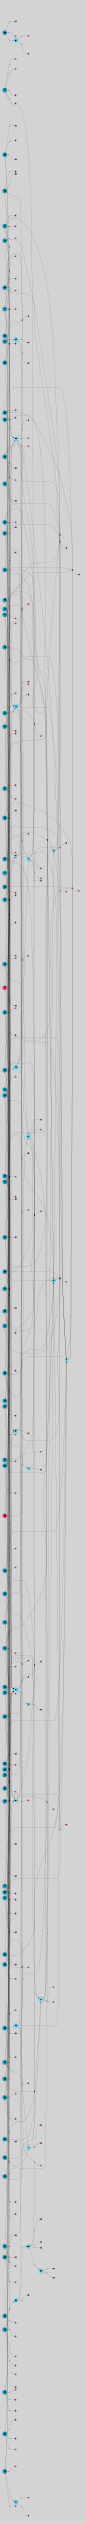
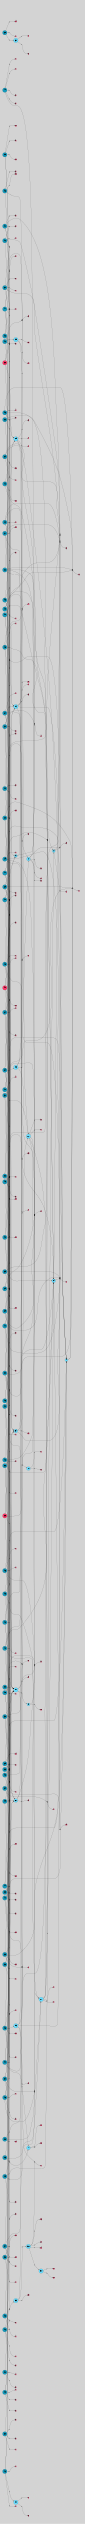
(5, 363) -> (5, 363)
none -> (5, 2372)
